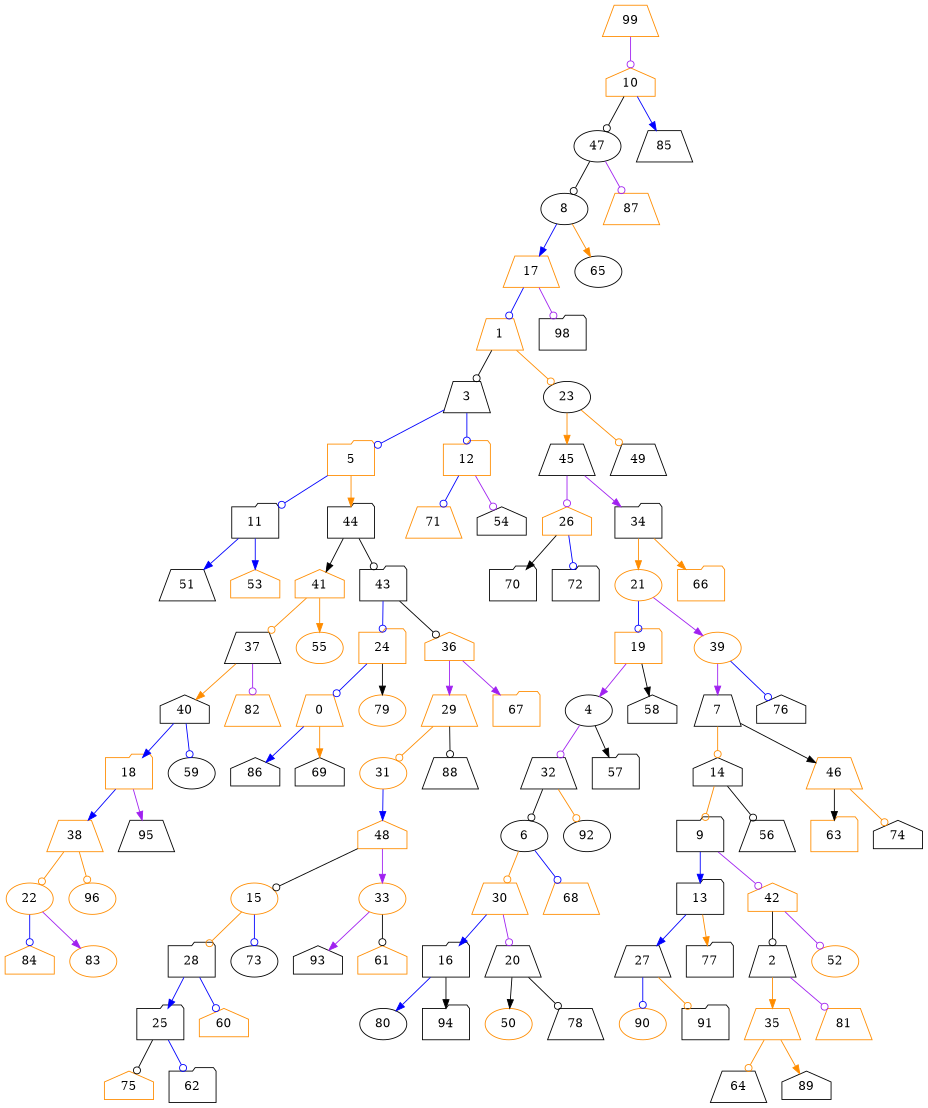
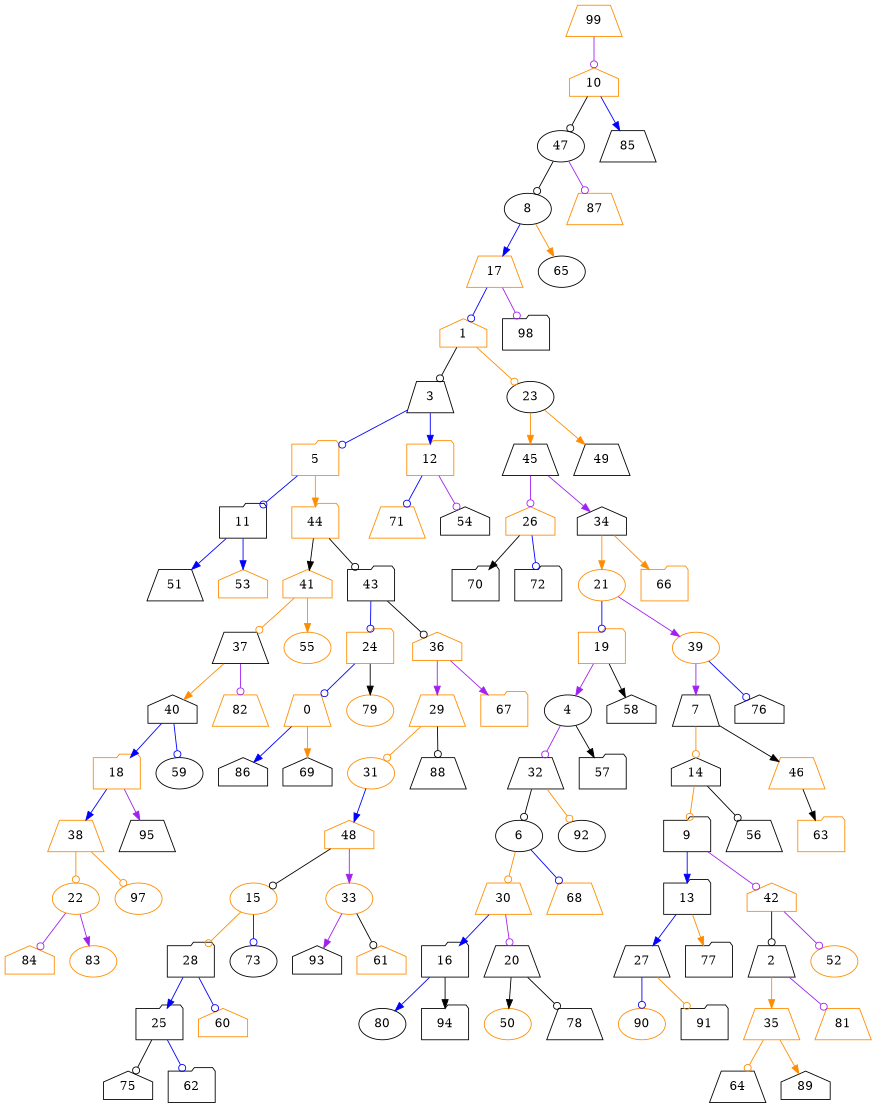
(500, 334) -> (463, 334)
(467, 425) -> (430, 424)
(599, 425) -> (561, 424)
(351, 522) -> (315, 522)
(638, 522) -> (602, 522)
(898, 836) -> none
(92, 899) -> (139, 899)
(30, 927) -> (54, 928)
(129, 1087) -> (128, 1087)
